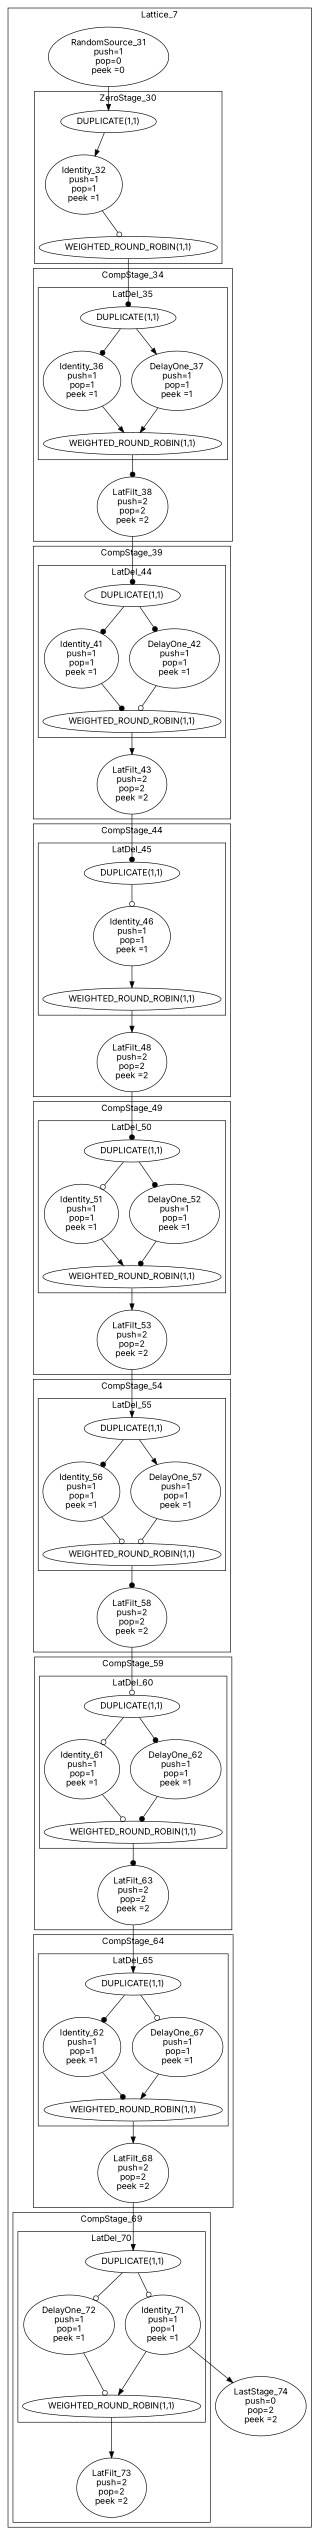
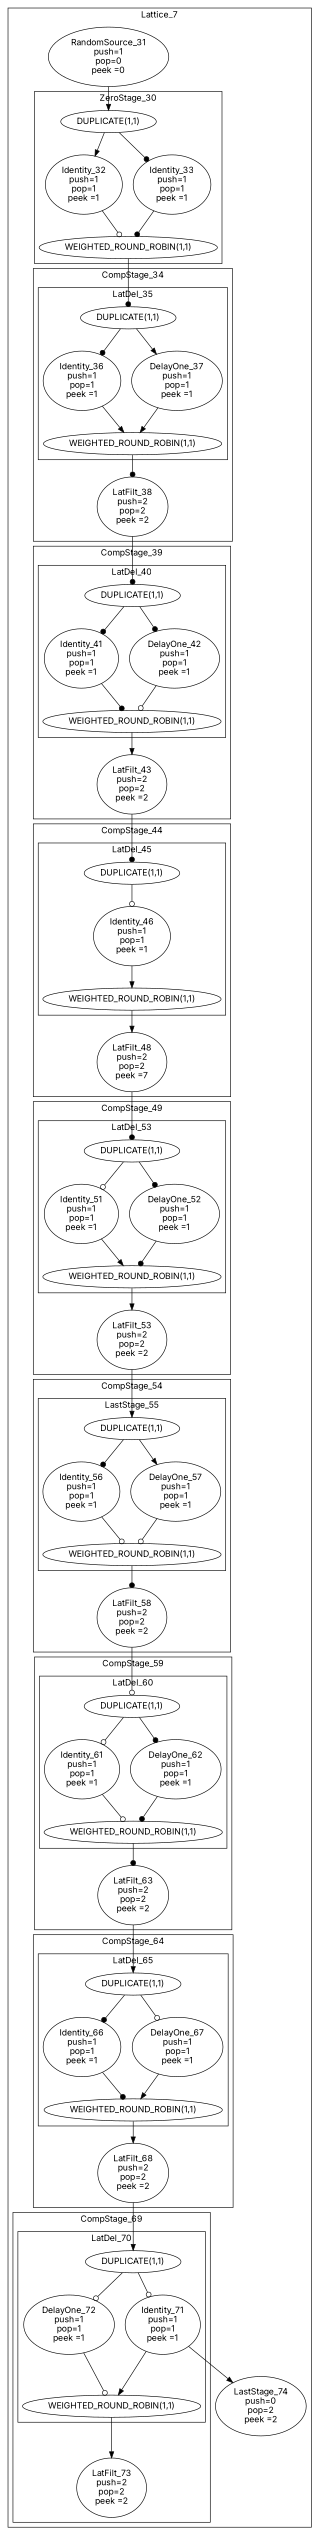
none -> (172, 185)
(132, 572) -> (132, 572)
(132, 1062) -> (132, 1062)
(132, 1128) -> (132, 1128)
(132, 1406) -> (132, 1406)
(82, 2047) -> (82, 2047)
